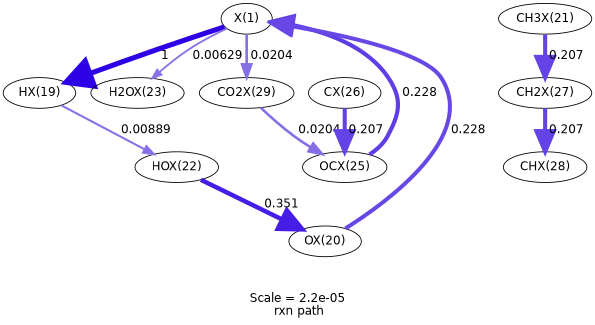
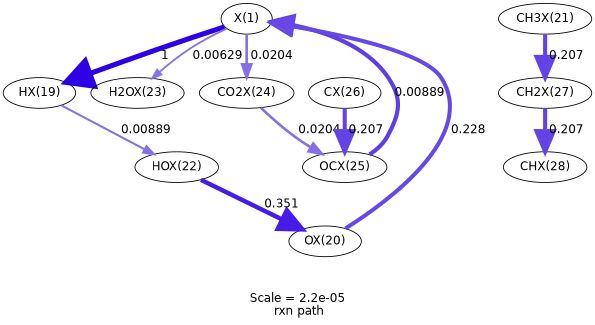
(247, 93) -> (247, 93)
(418, 93) -> (418, 93)
